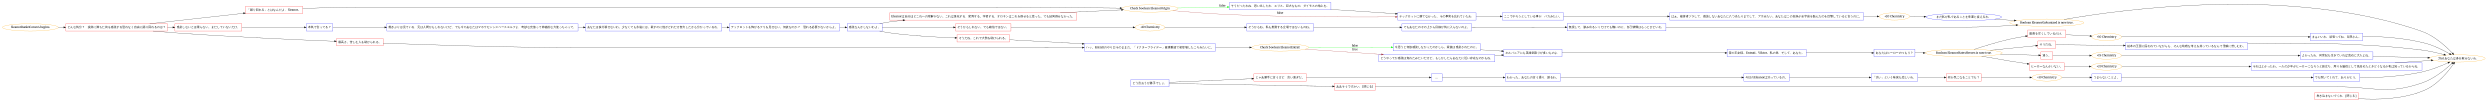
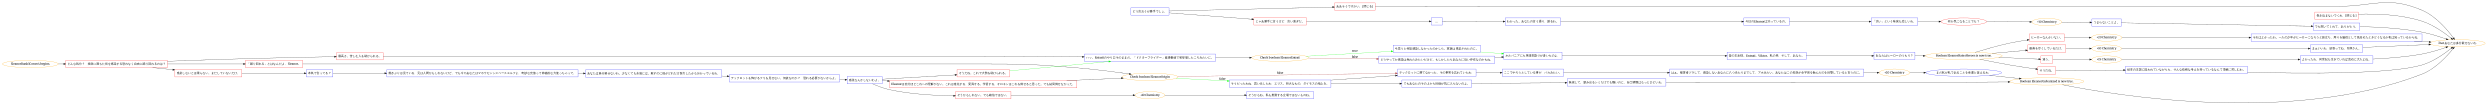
(1357, 27) -> (1365, 84)
(1046, 42) -> (1067, 65)
(1355, 46) -> (1355, 51)
(1355, 50) -> (1355, 57)
(1491, 50) -> (1491, 53)
(1964, 77) -> (1964, 22)
